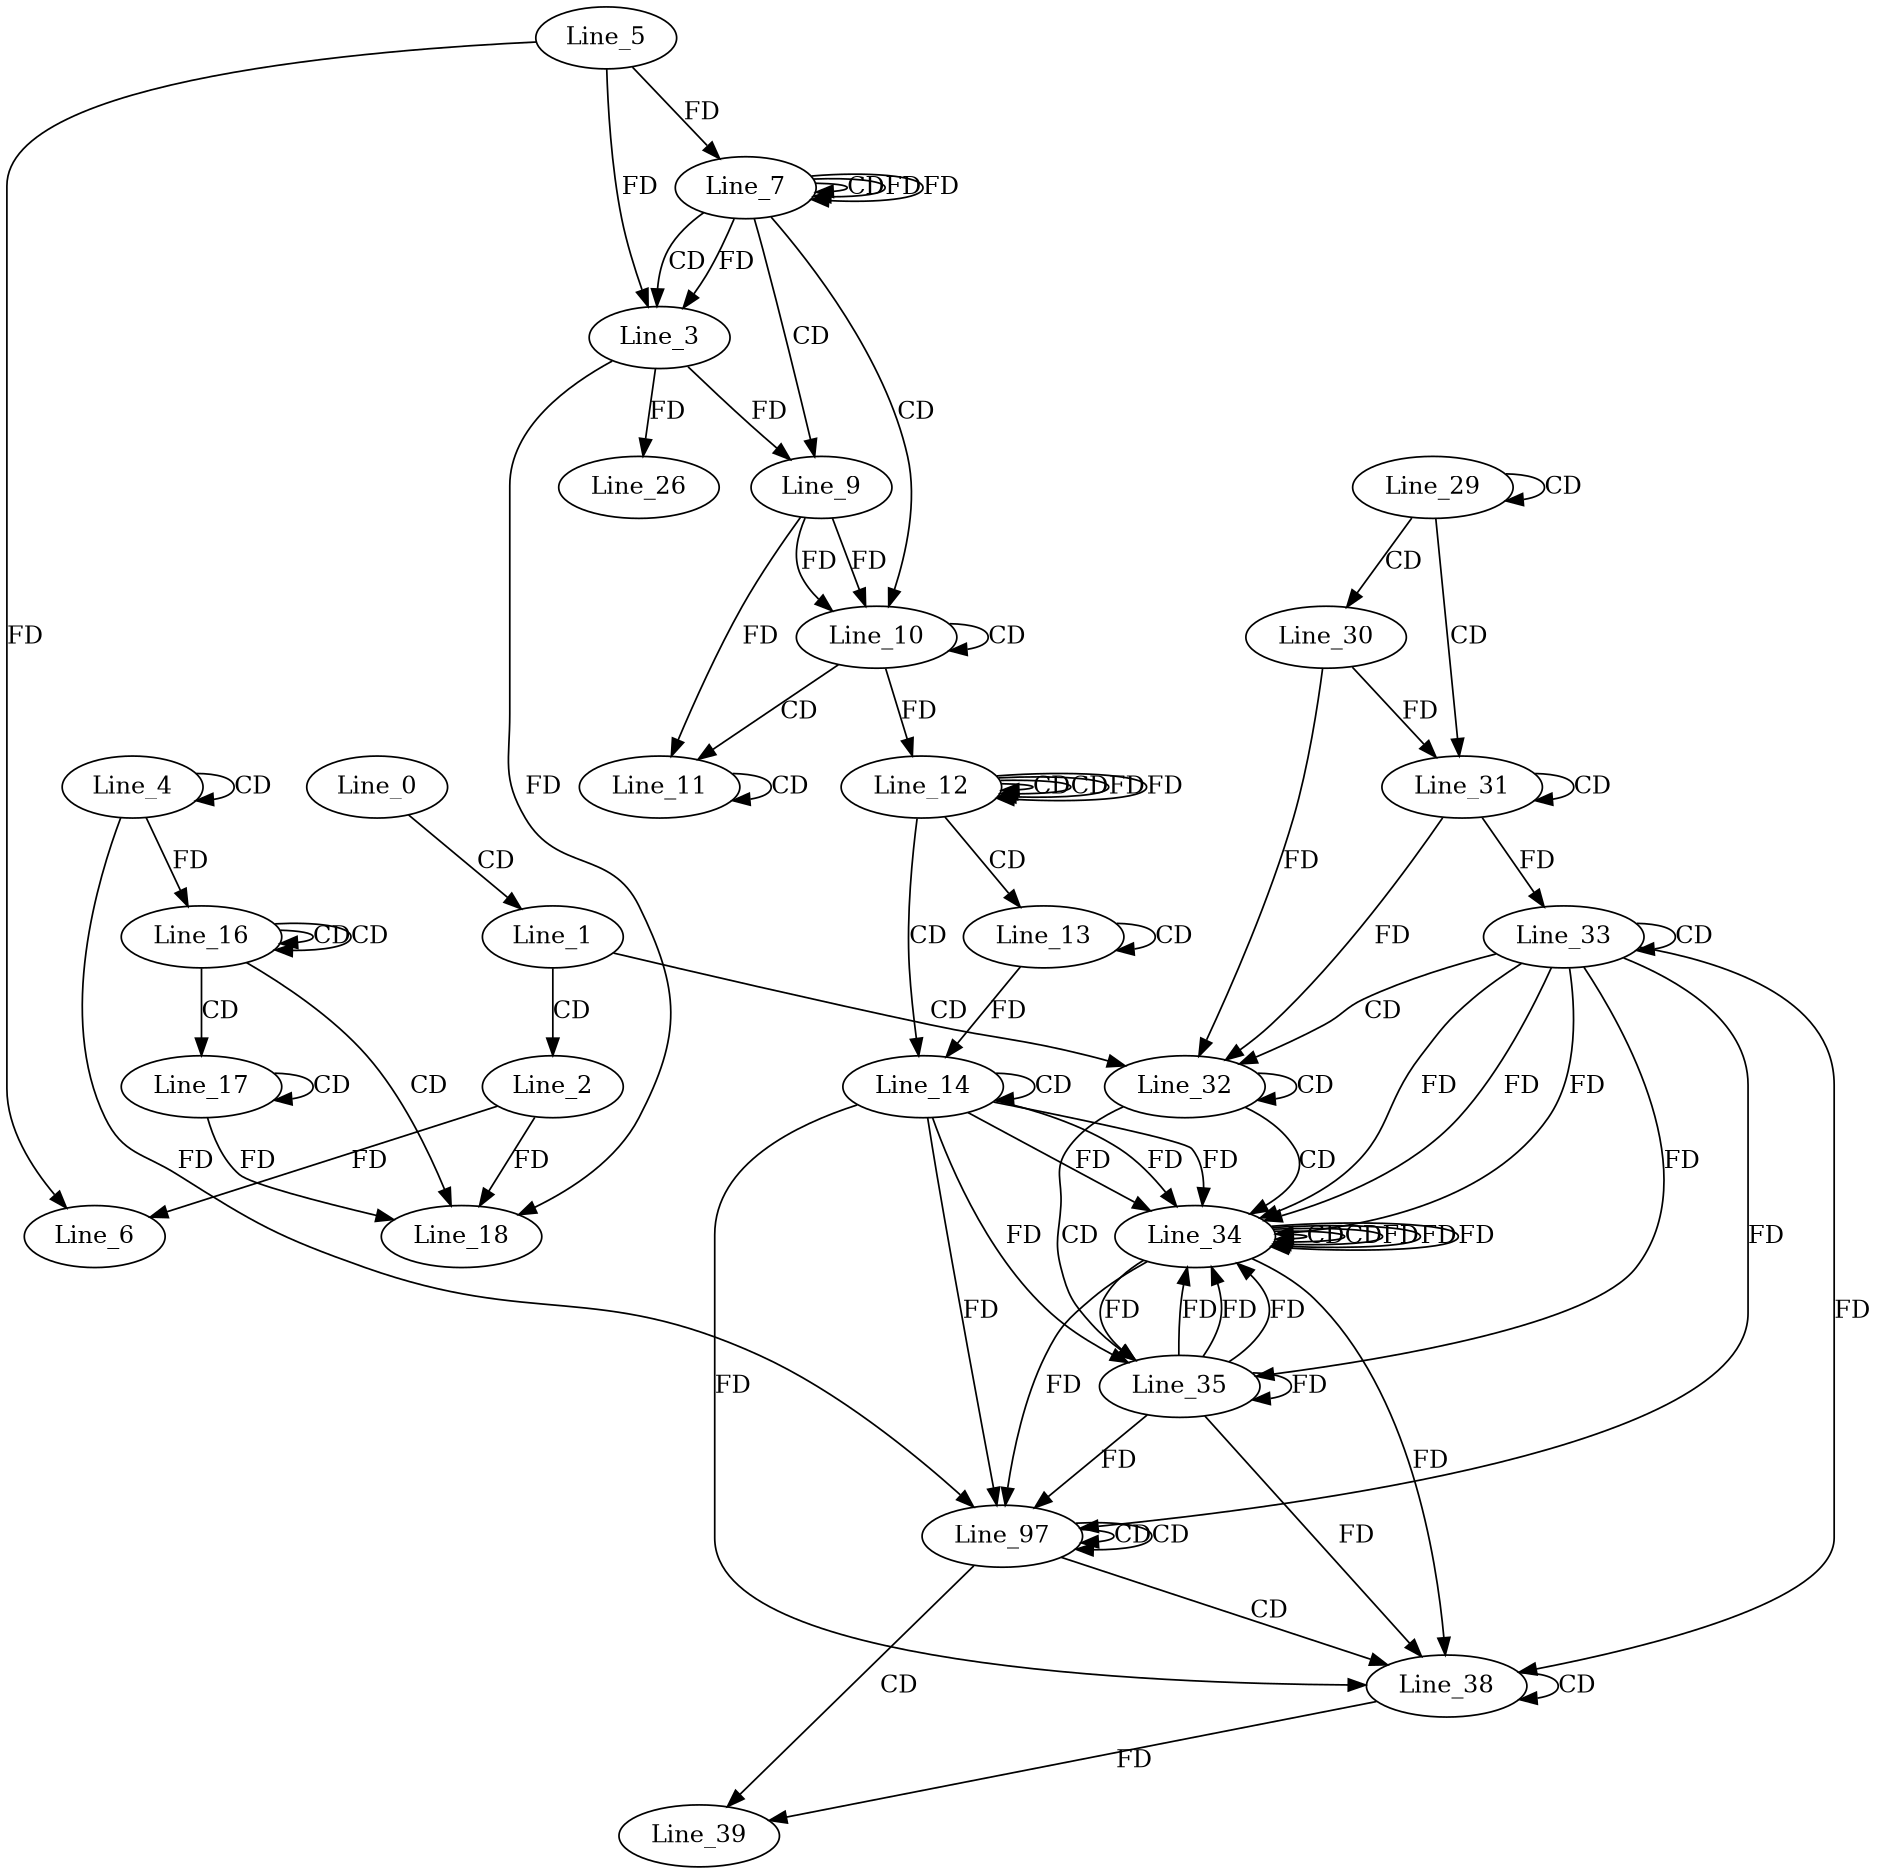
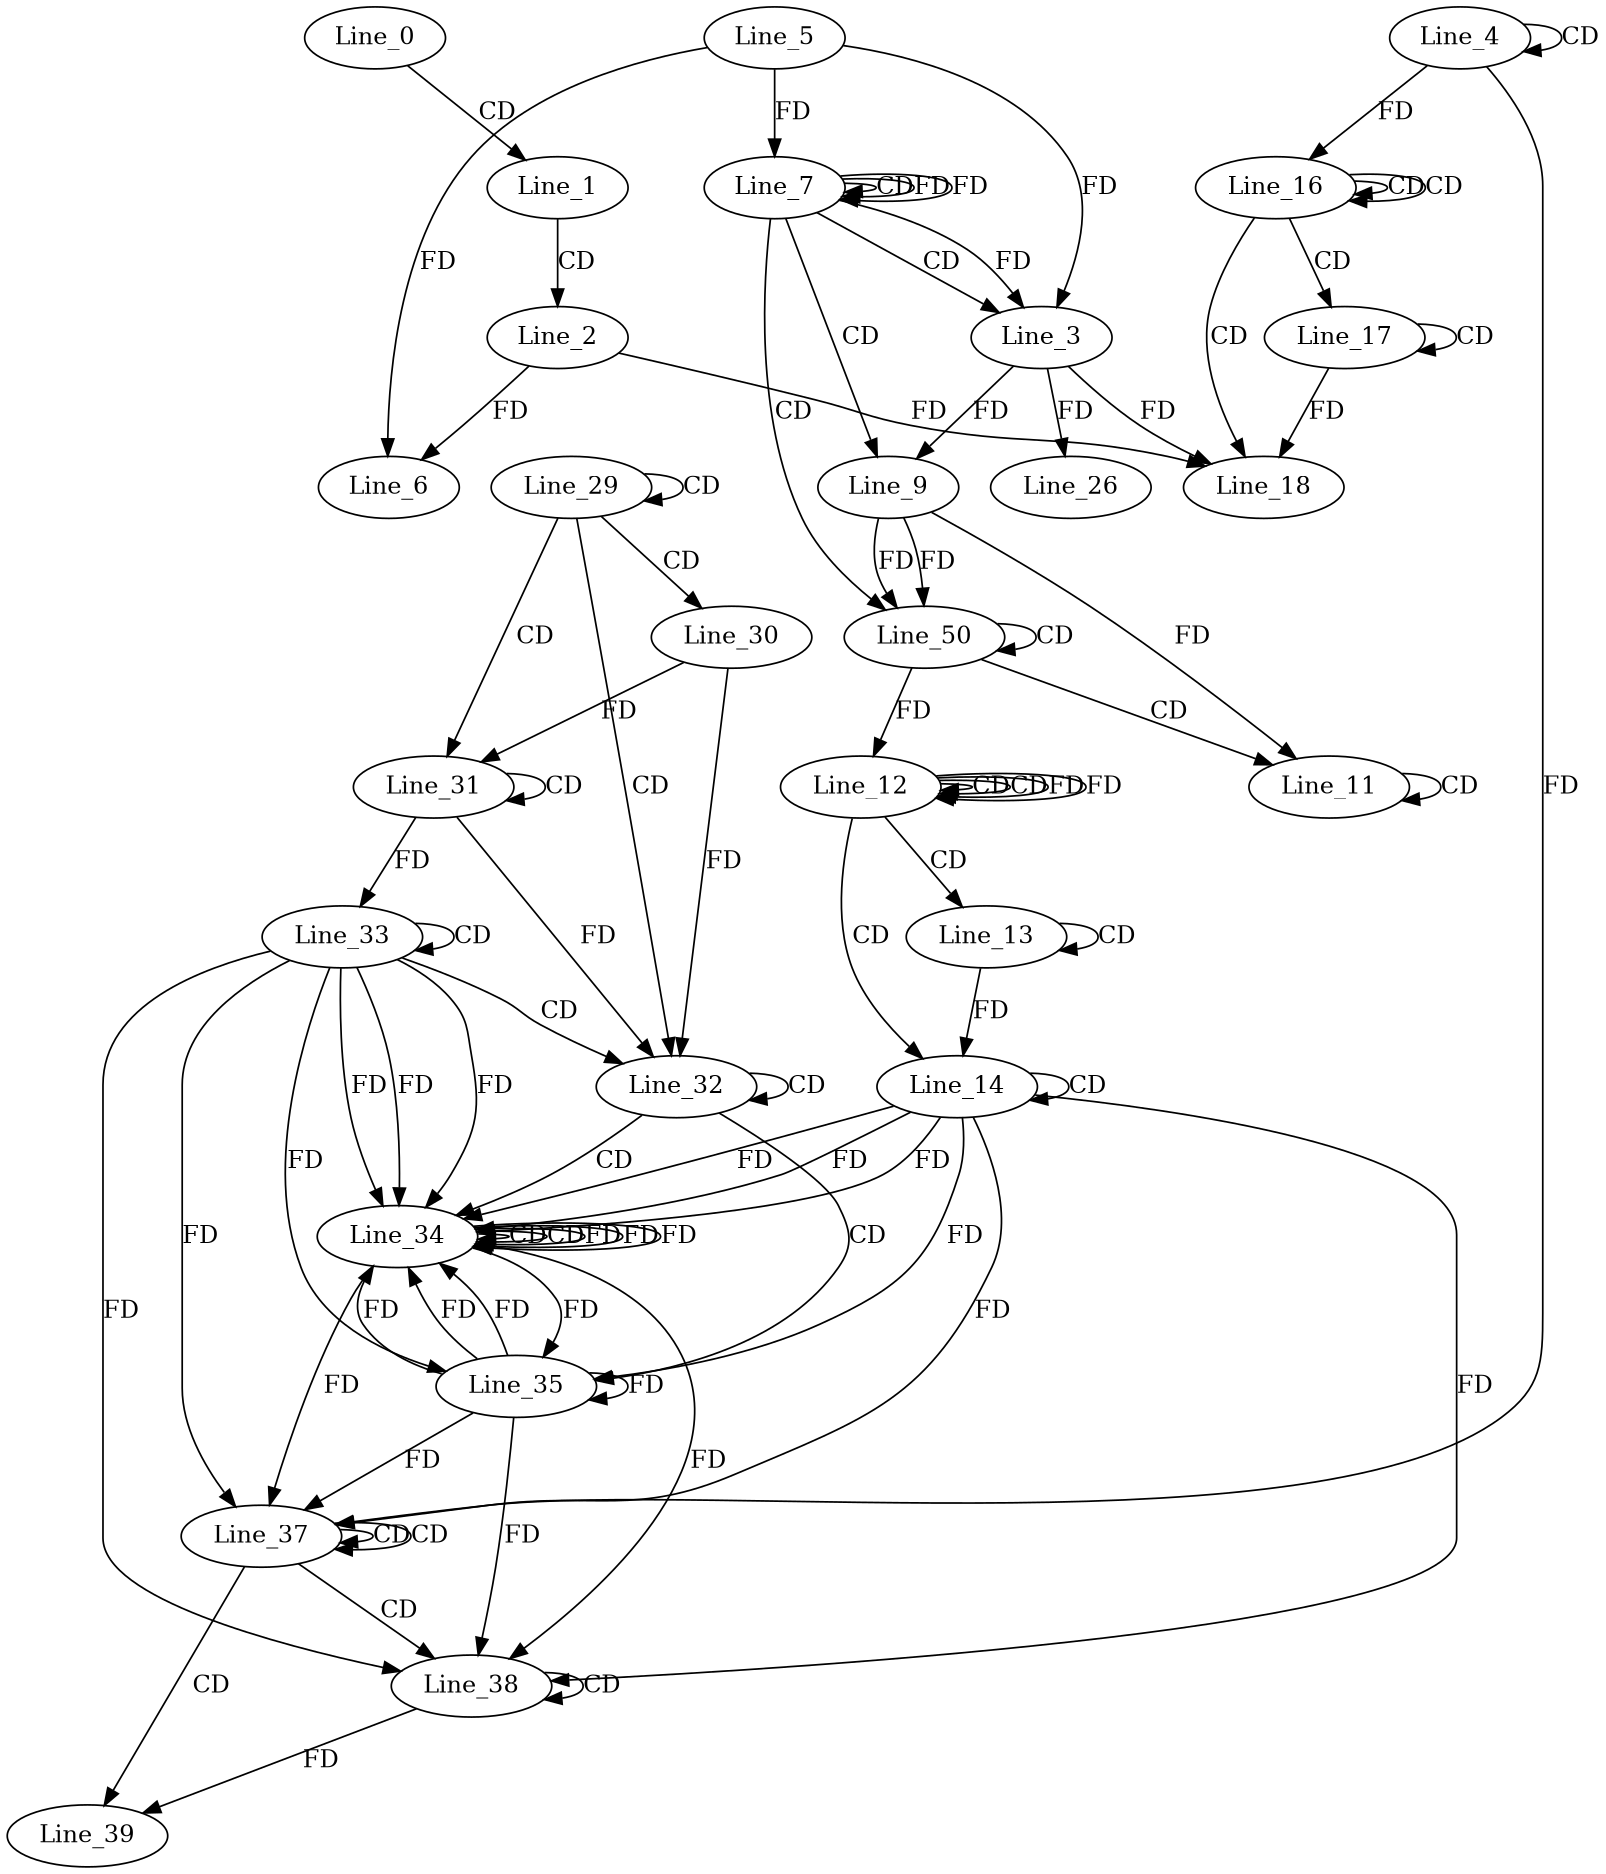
(877, 637) -> (924, 637)
(860, 1010) -> (623, 778)
(1002, 1536) -> (261, 1536)
